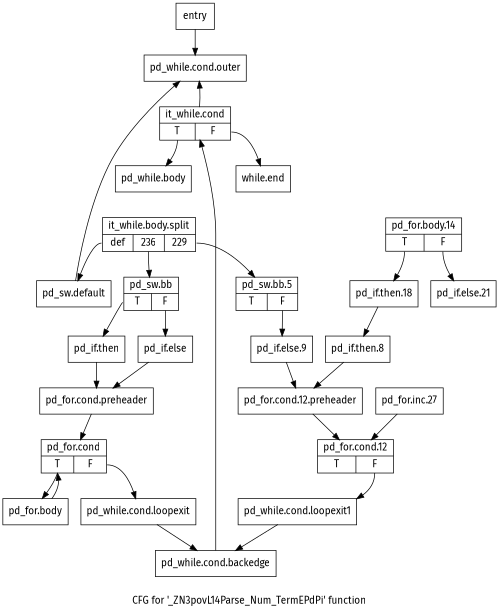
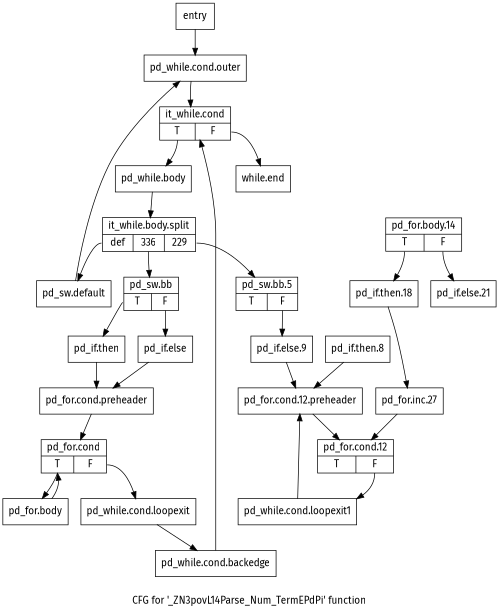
(200, 98) -> (190, 91)
none -> (152, 201)
(149, 243) -> (149, 243)
(372, 318) -> (399, 344)
(260, 536) -> (299, 460)
